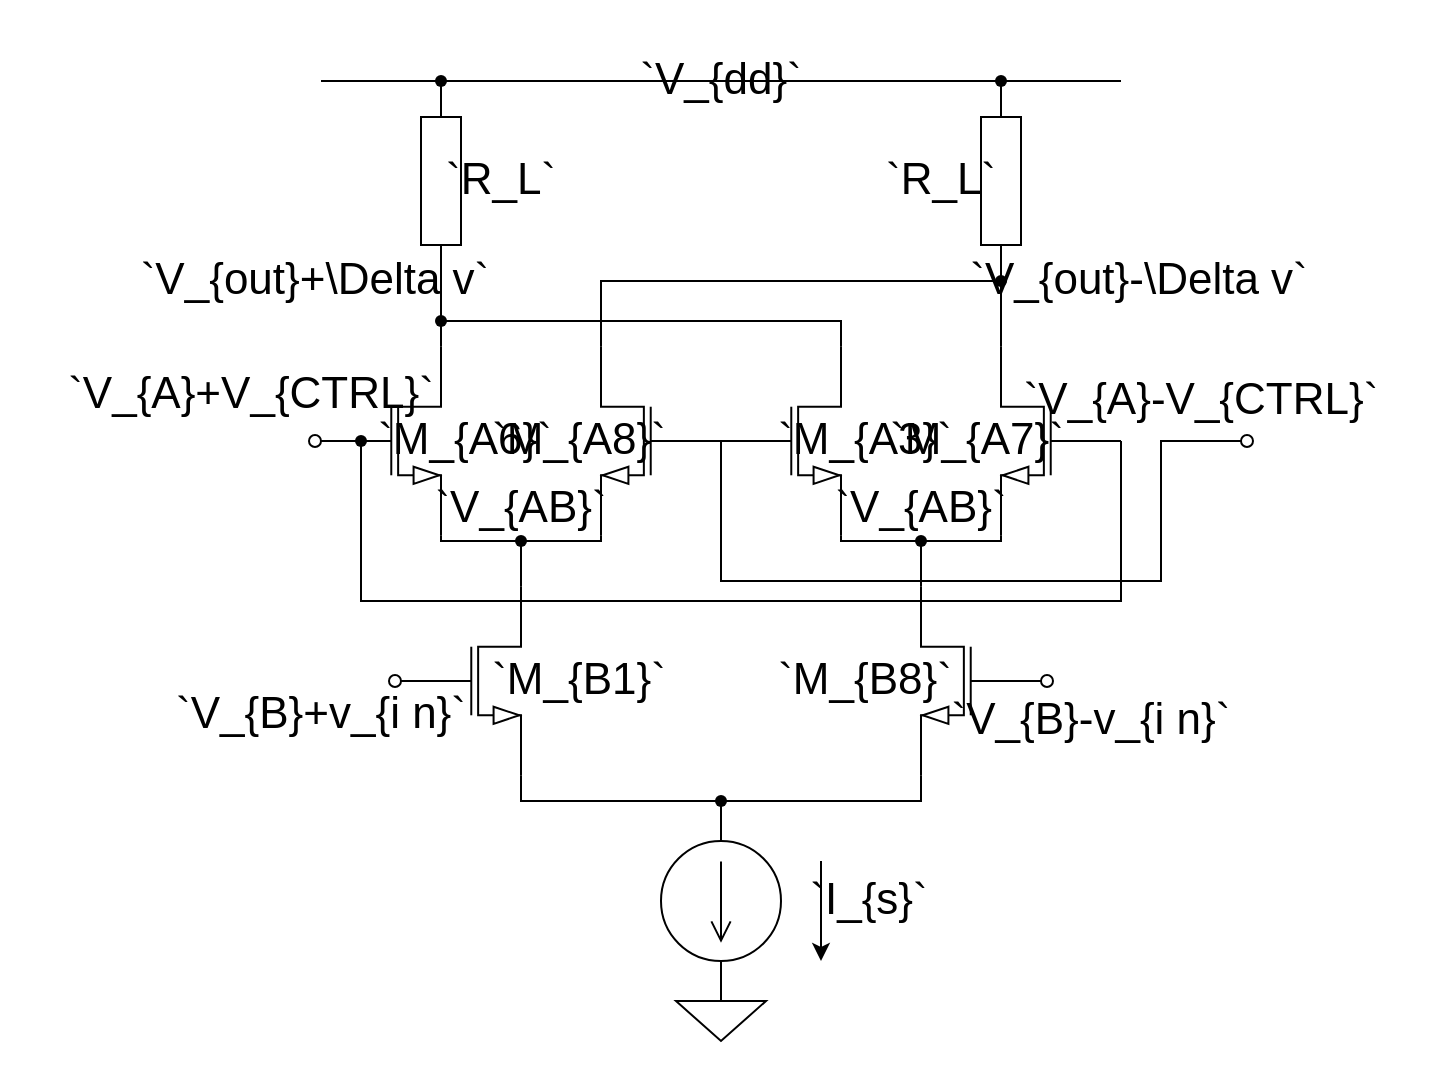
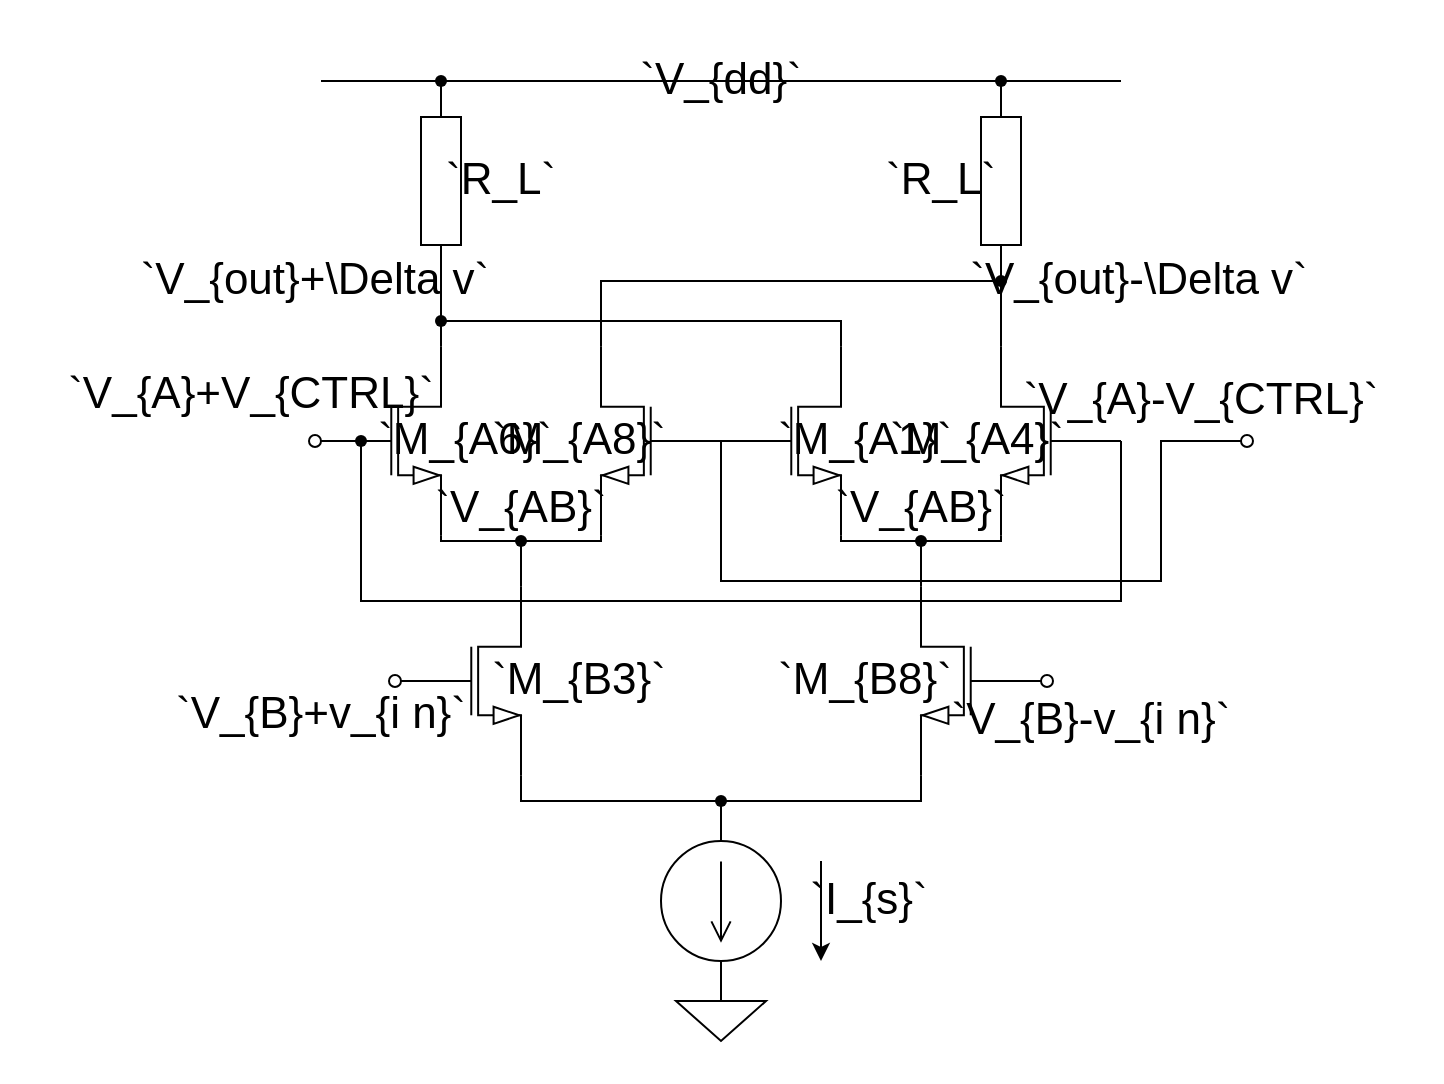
(866, 441) -> (866, 441)
(978, 441) -> (978, 441)
(580, 681) -> (580, 681)
